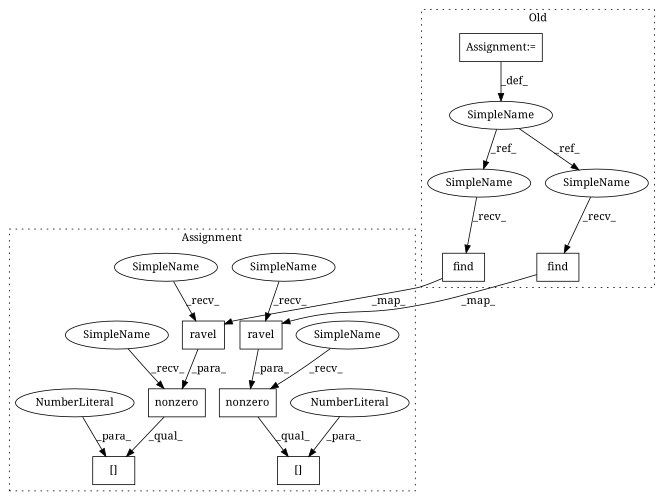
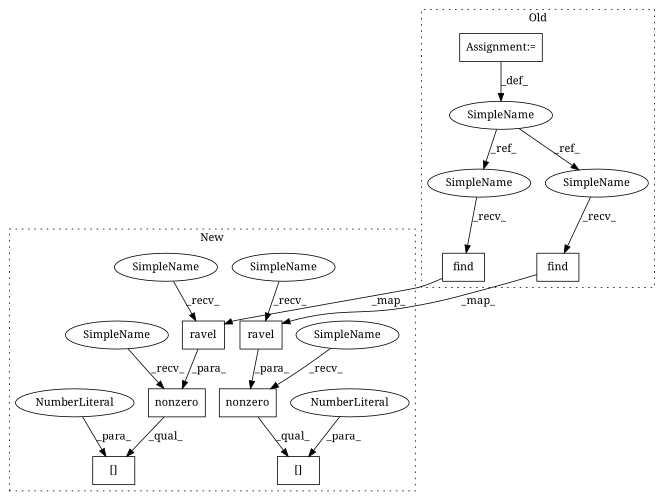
(212, 238) -> (212, 238)
